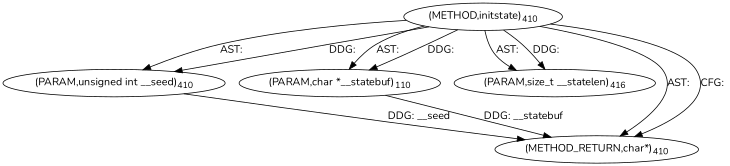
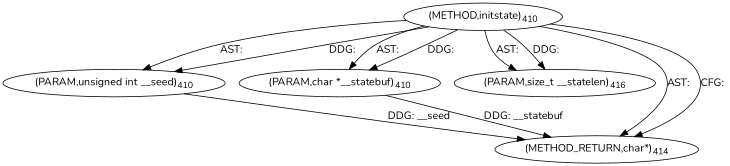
(403, 82) -> (403, 82)
(661, 148) -> (661, 148)
